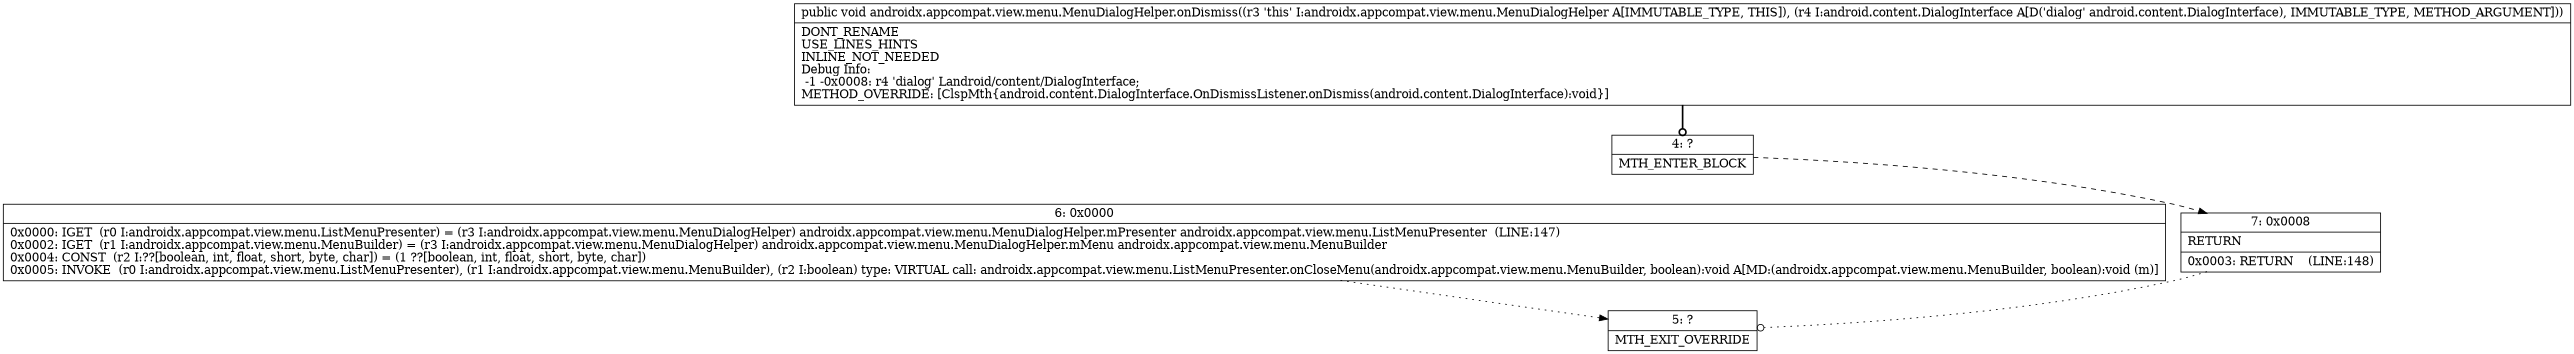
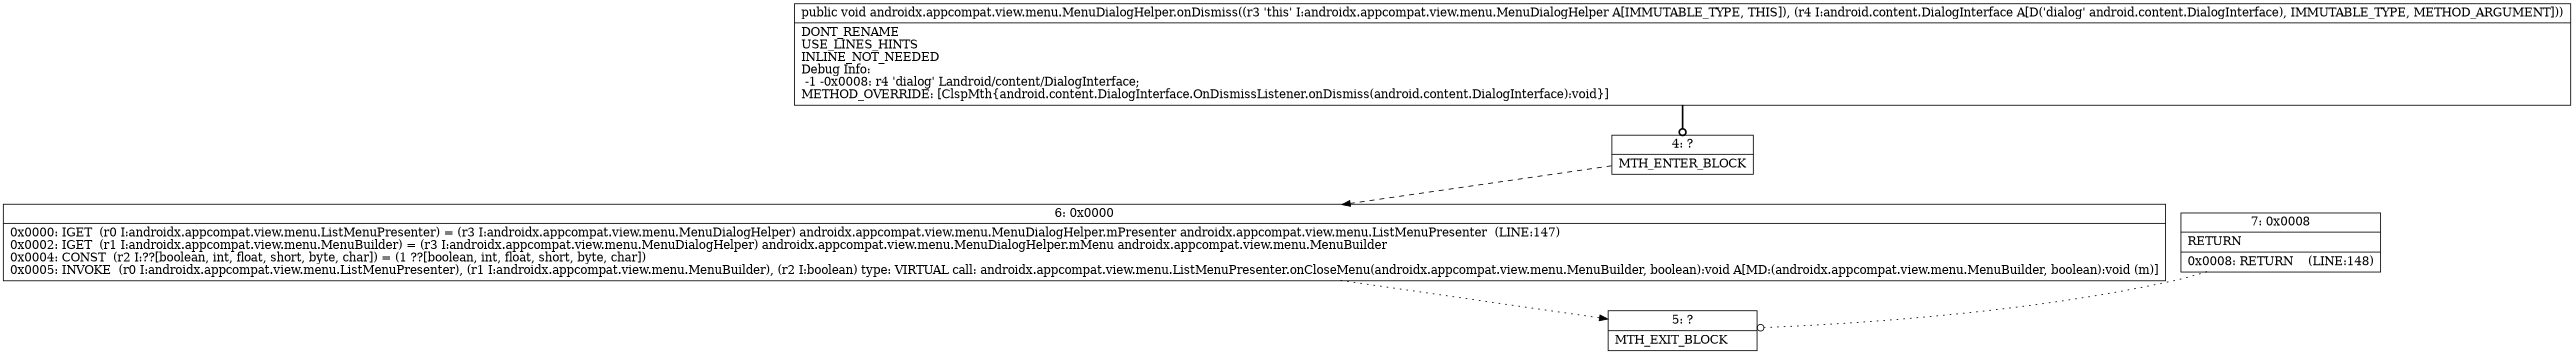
(1977, 174) -> (1481, 185)
(2281, 262) -> (2281, 262)
(1683, 340) -> (1671, 340)
